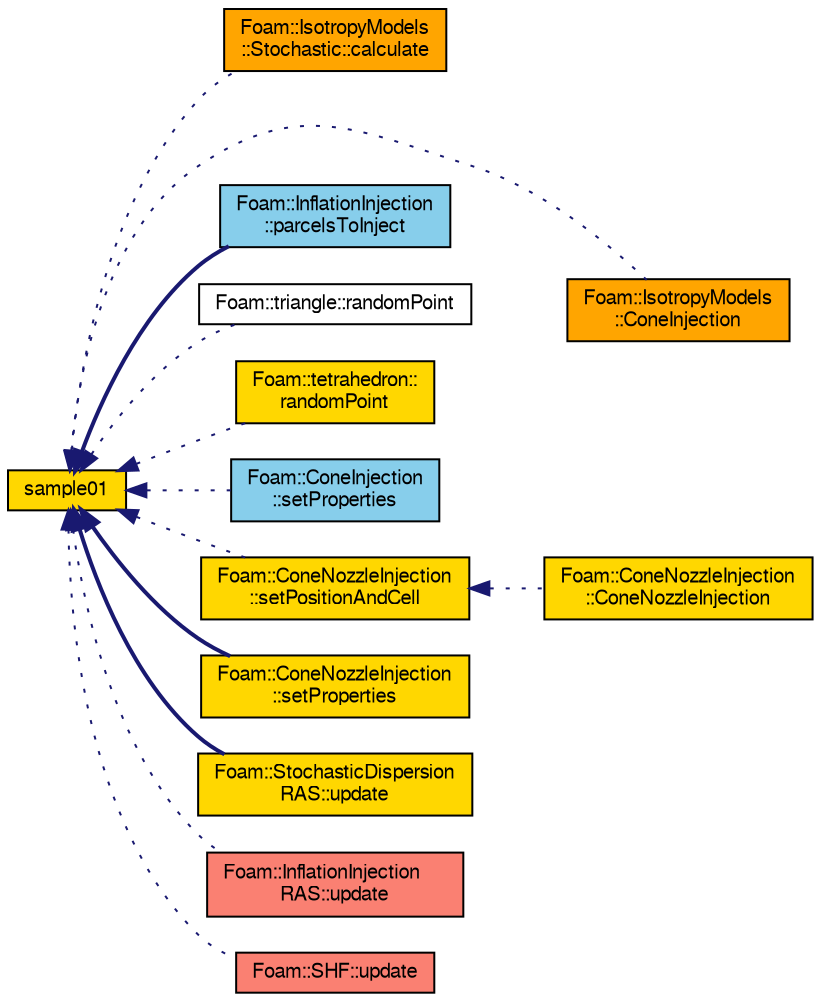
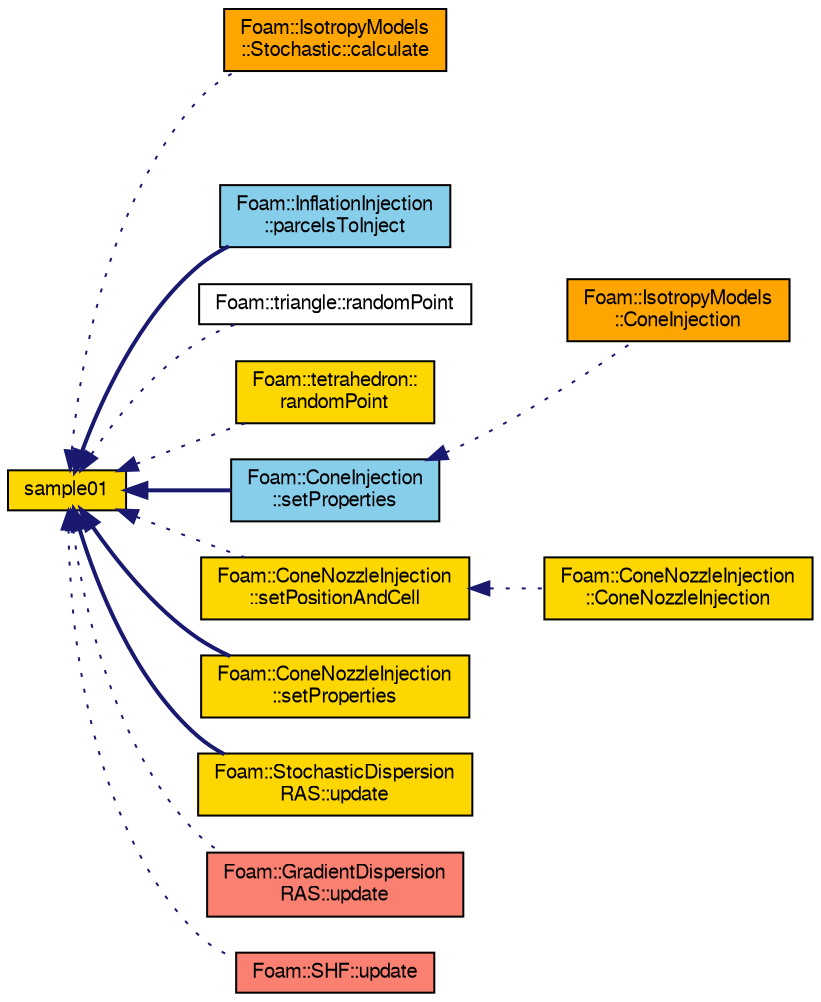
(278, 130) -> (543, 401)
(189, 490) -> (189, 490)
(335, 885) -> (335, 885)
